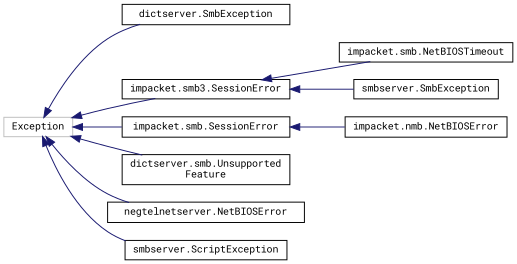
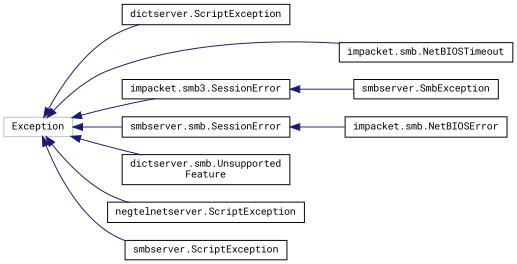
(206, 15) -> (206, 15)
(321, 70) -> (188, 50)
(206, 127) -> (206, 127)
(426, 127) -> (426, 127)
(206, 212) -> (206, 212)
